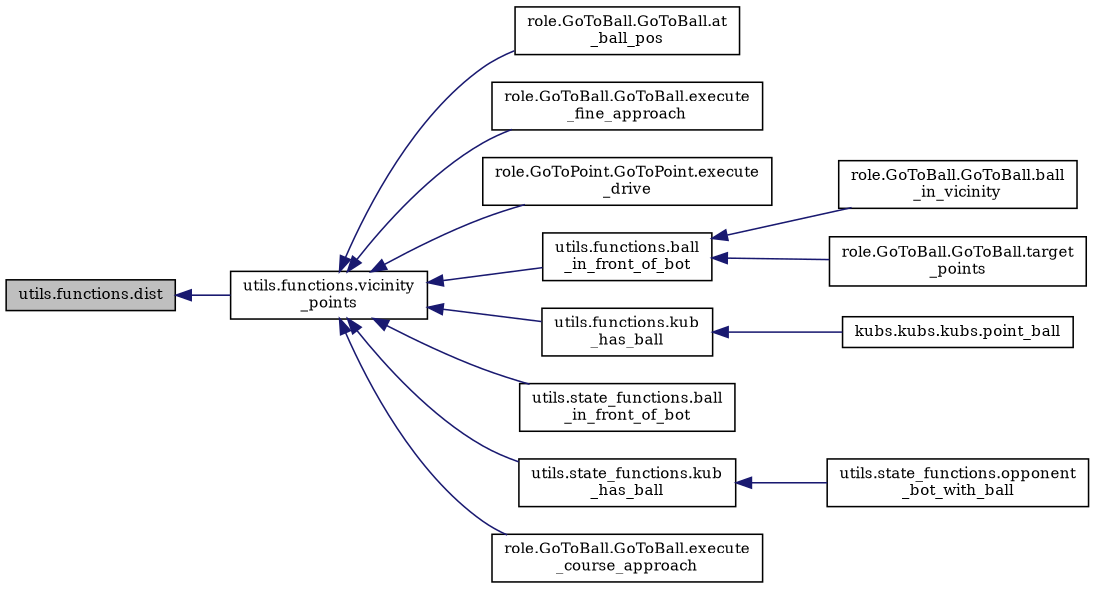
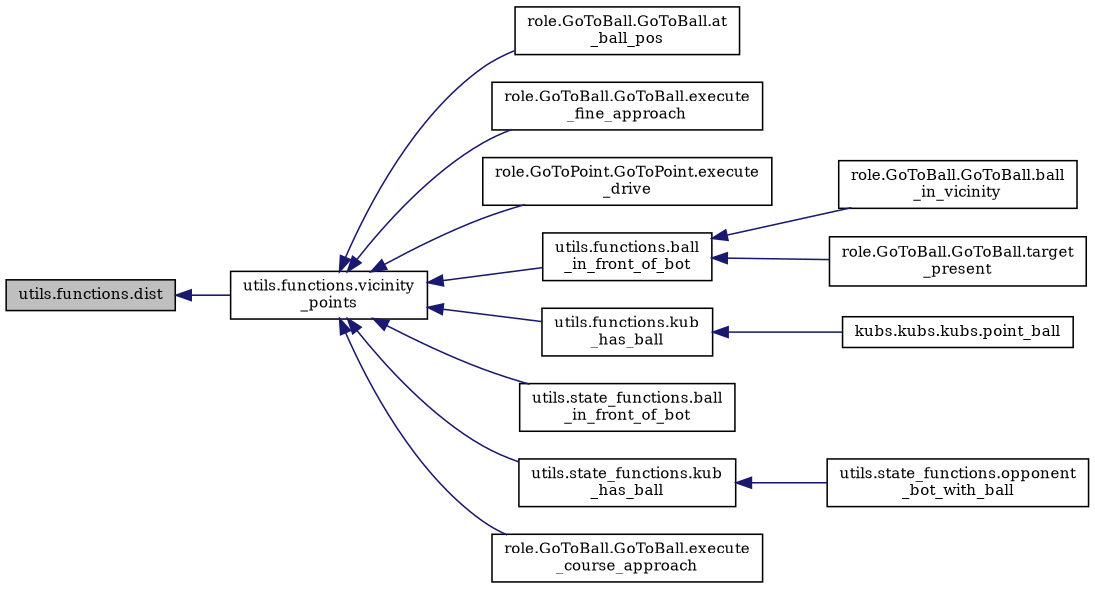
(958, 261) -> (958, 261)
